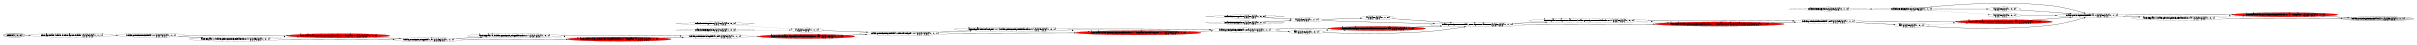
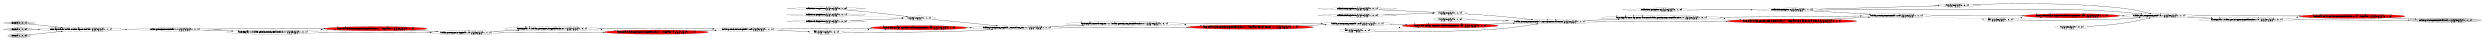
none -> (826, 8)
(1969, 9) -> (1840, 13)
(1958, 12) -> (1878, 7)
(2004, 15) -> (1957, 5)
(1342, 19) -> none
none -> (19, 23)
(1875, 24) -> (1954, 18)
none -> (19, 29)
(772, 30) -> (876, 20)
(1282, 31) -> none
none -> (826, 32)
(151, 35) -> (175, 29)
